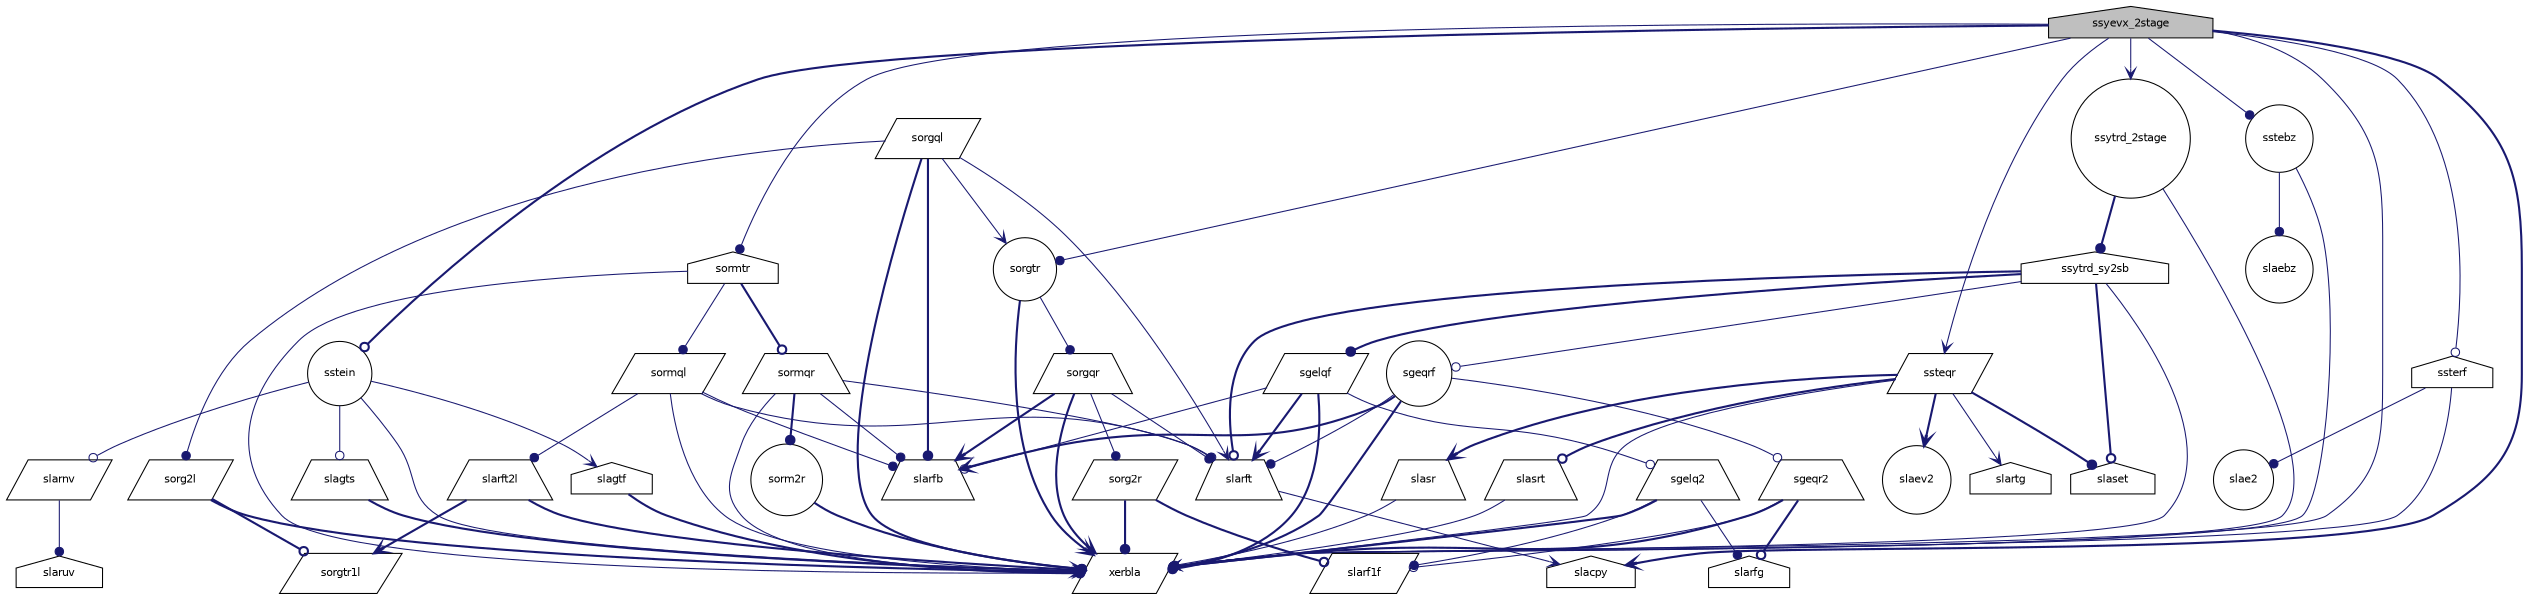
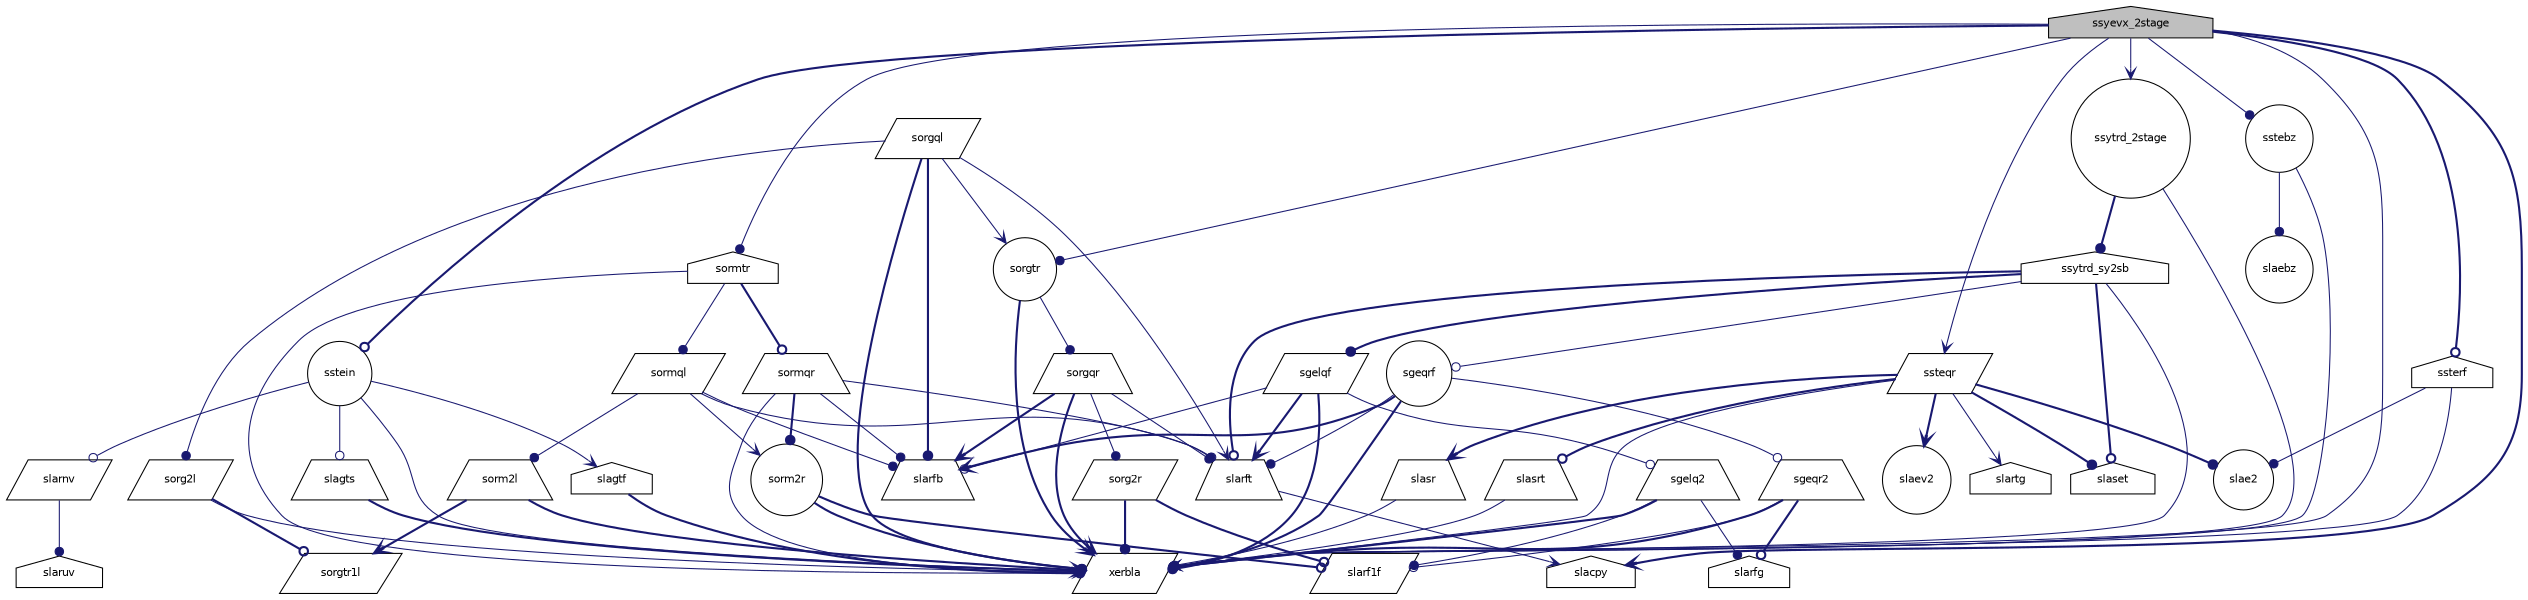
(2424, 116) -> (2424, 116)
none -> (2093, 420)
(500, 480) -> (500, 480)
(746, 527) -> (721, 421)
none -> (1053, 538)
(640, 558) -> (640, 558)
